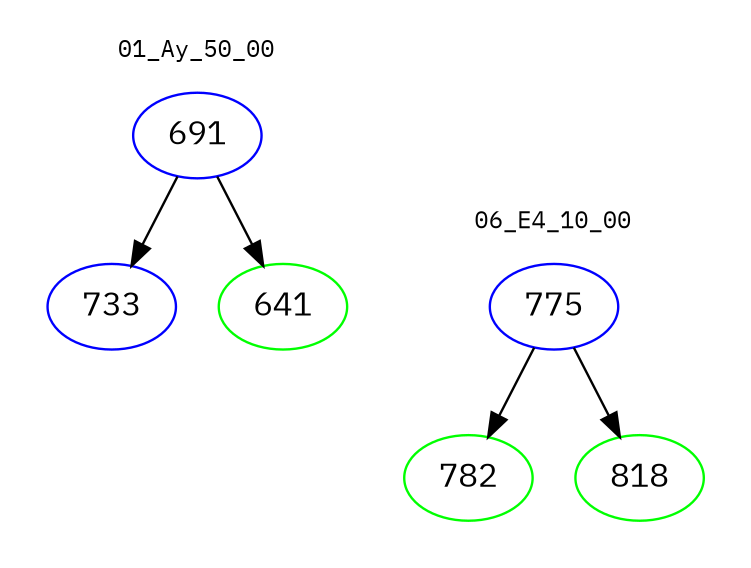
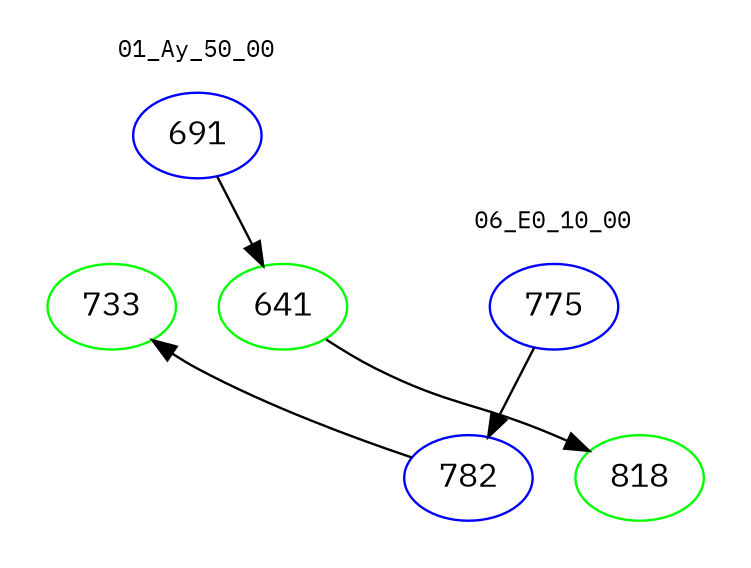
(160, 210) -> (289, 412)
(554, 222) -> (554, 222)
(112, 307) -> (112, 307)
(591, 382) -> (444, 397)
(468, 478) -> (468, 478)
